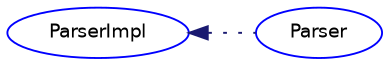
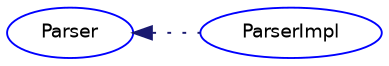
(232, 33) -> (176, 33)
